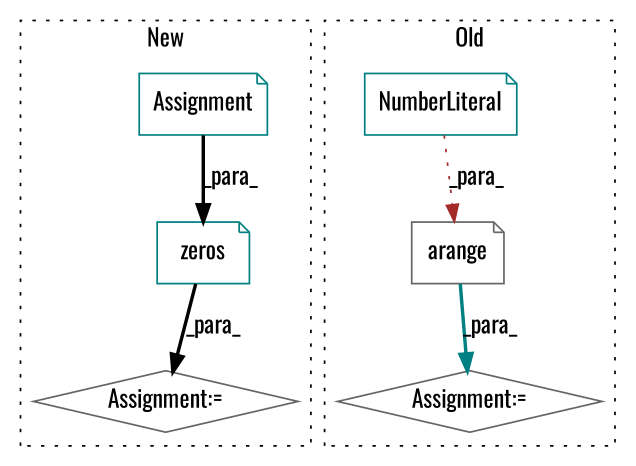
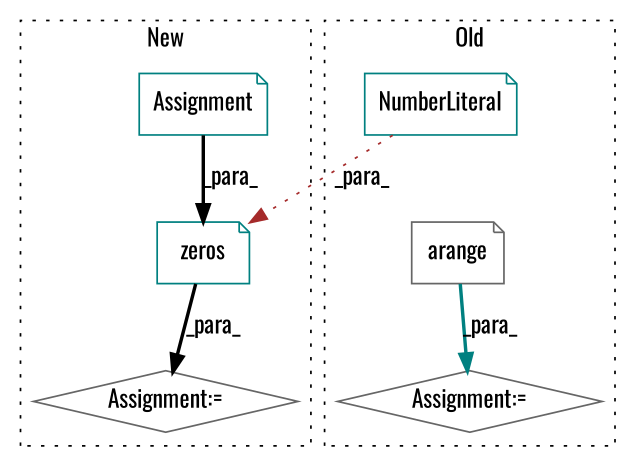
(448, 170) -> (335, 171)
